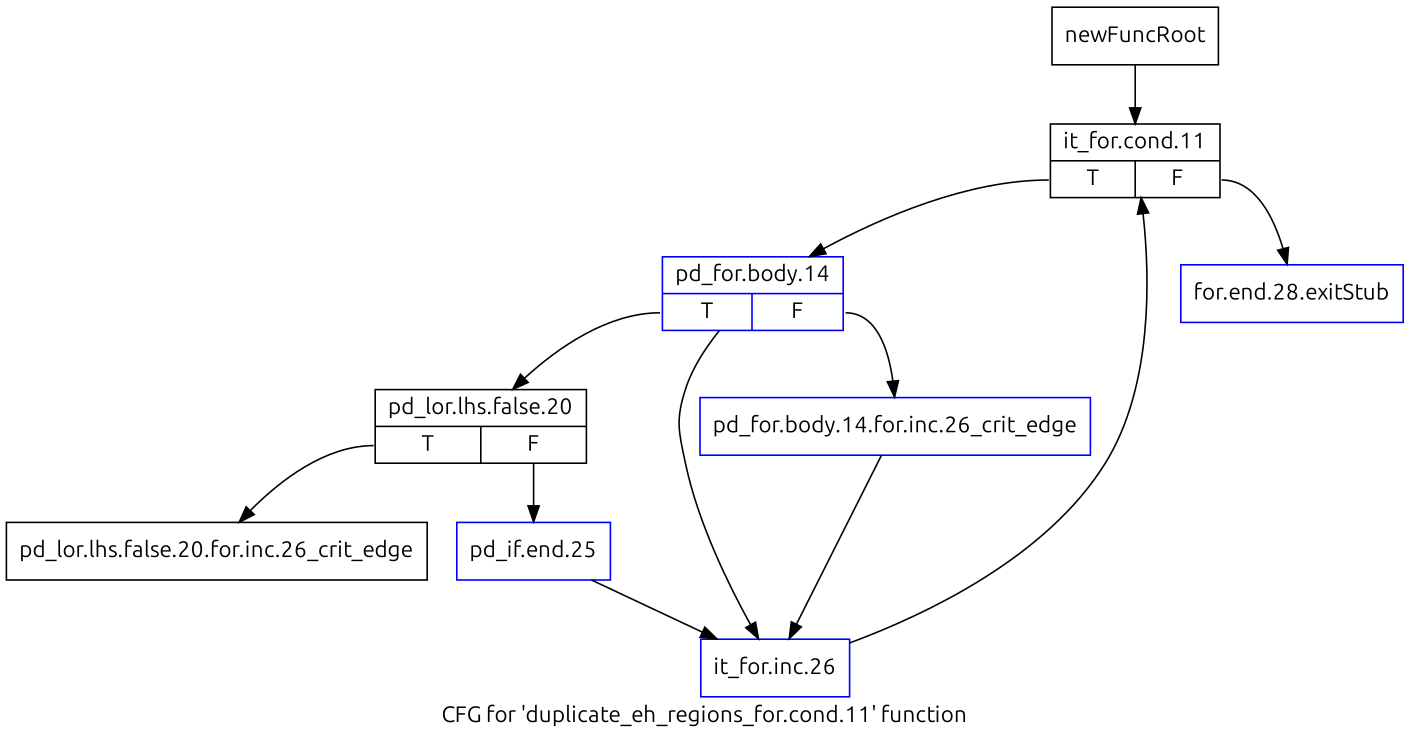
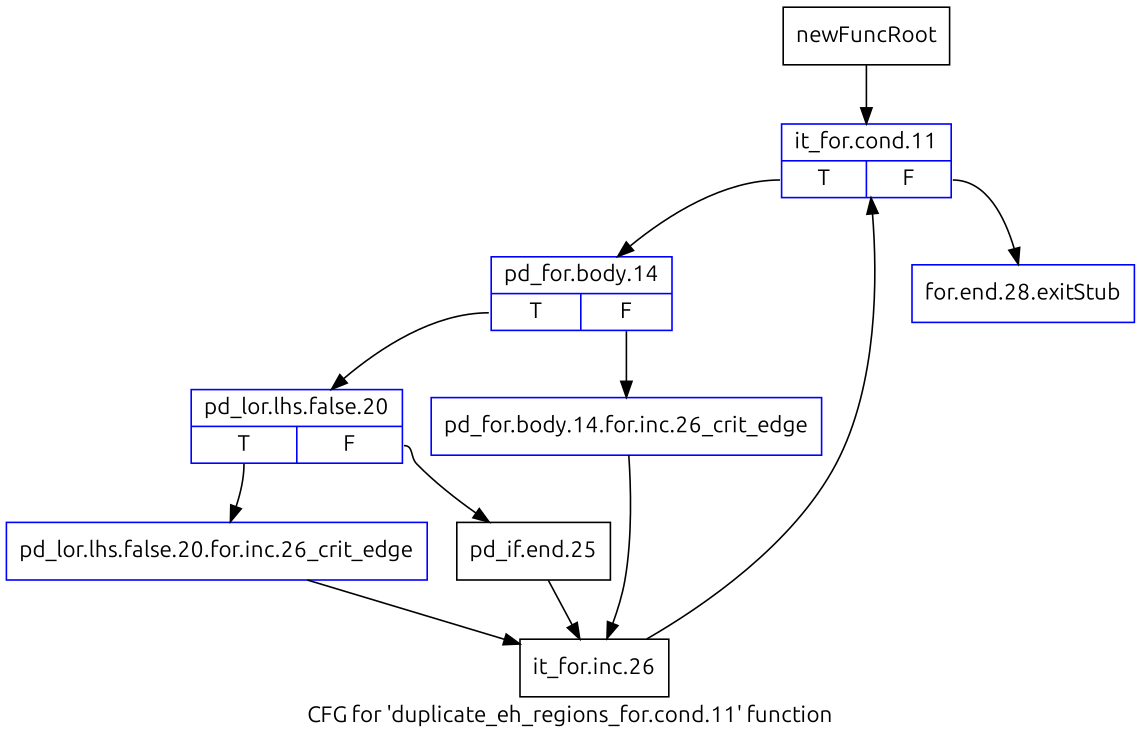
(1135, 161) -> (866, 161)
(481, 426) -> (297, 426)
(689, 478) -> (406, 610)
(217, 551) -> (217, 551)
(534, 551) -> (534, 551)
(775, 668) -> (594, 668)
